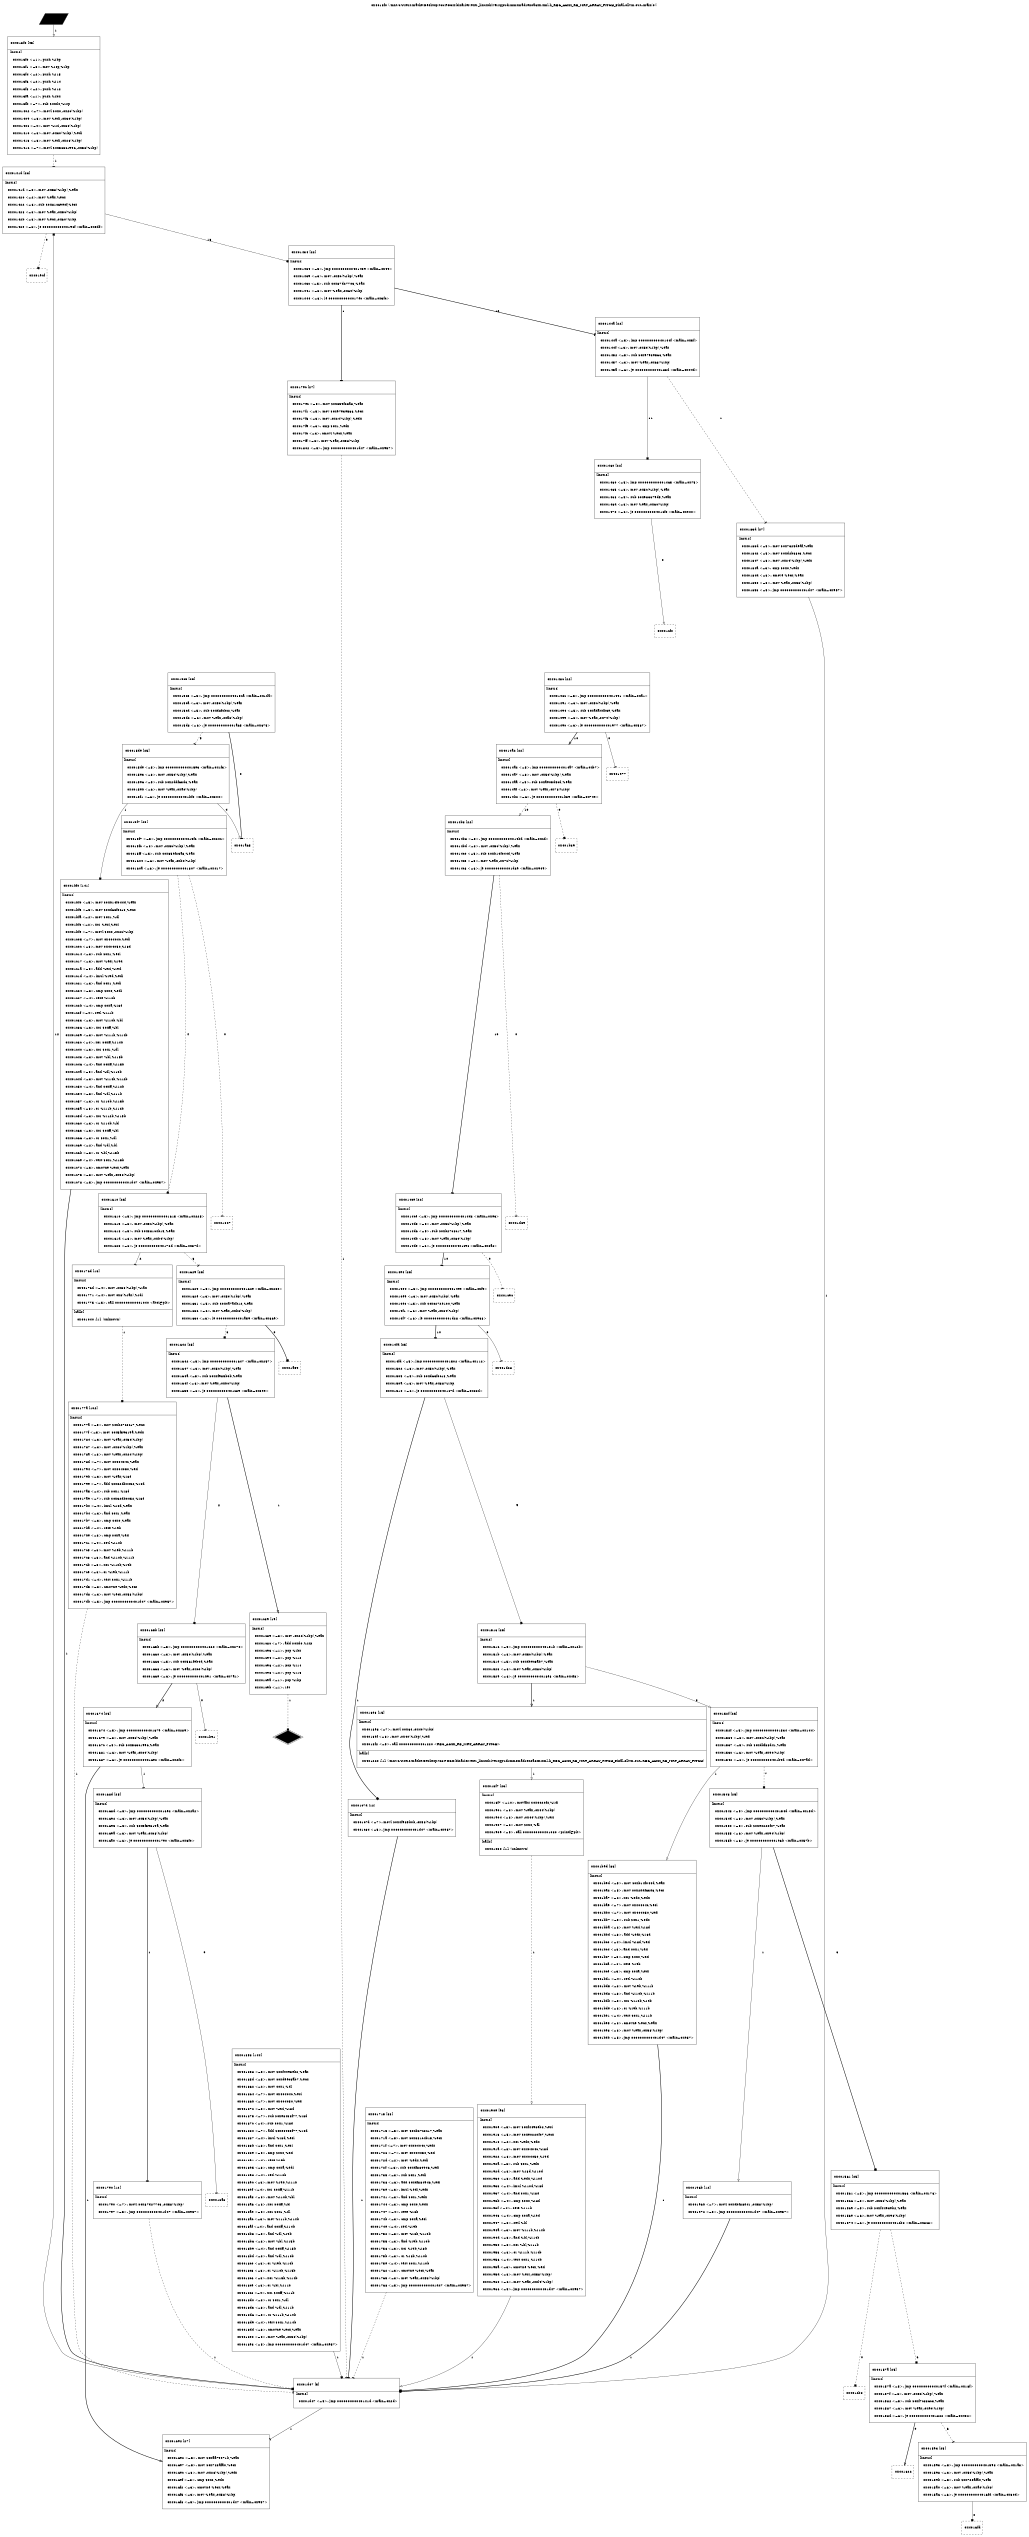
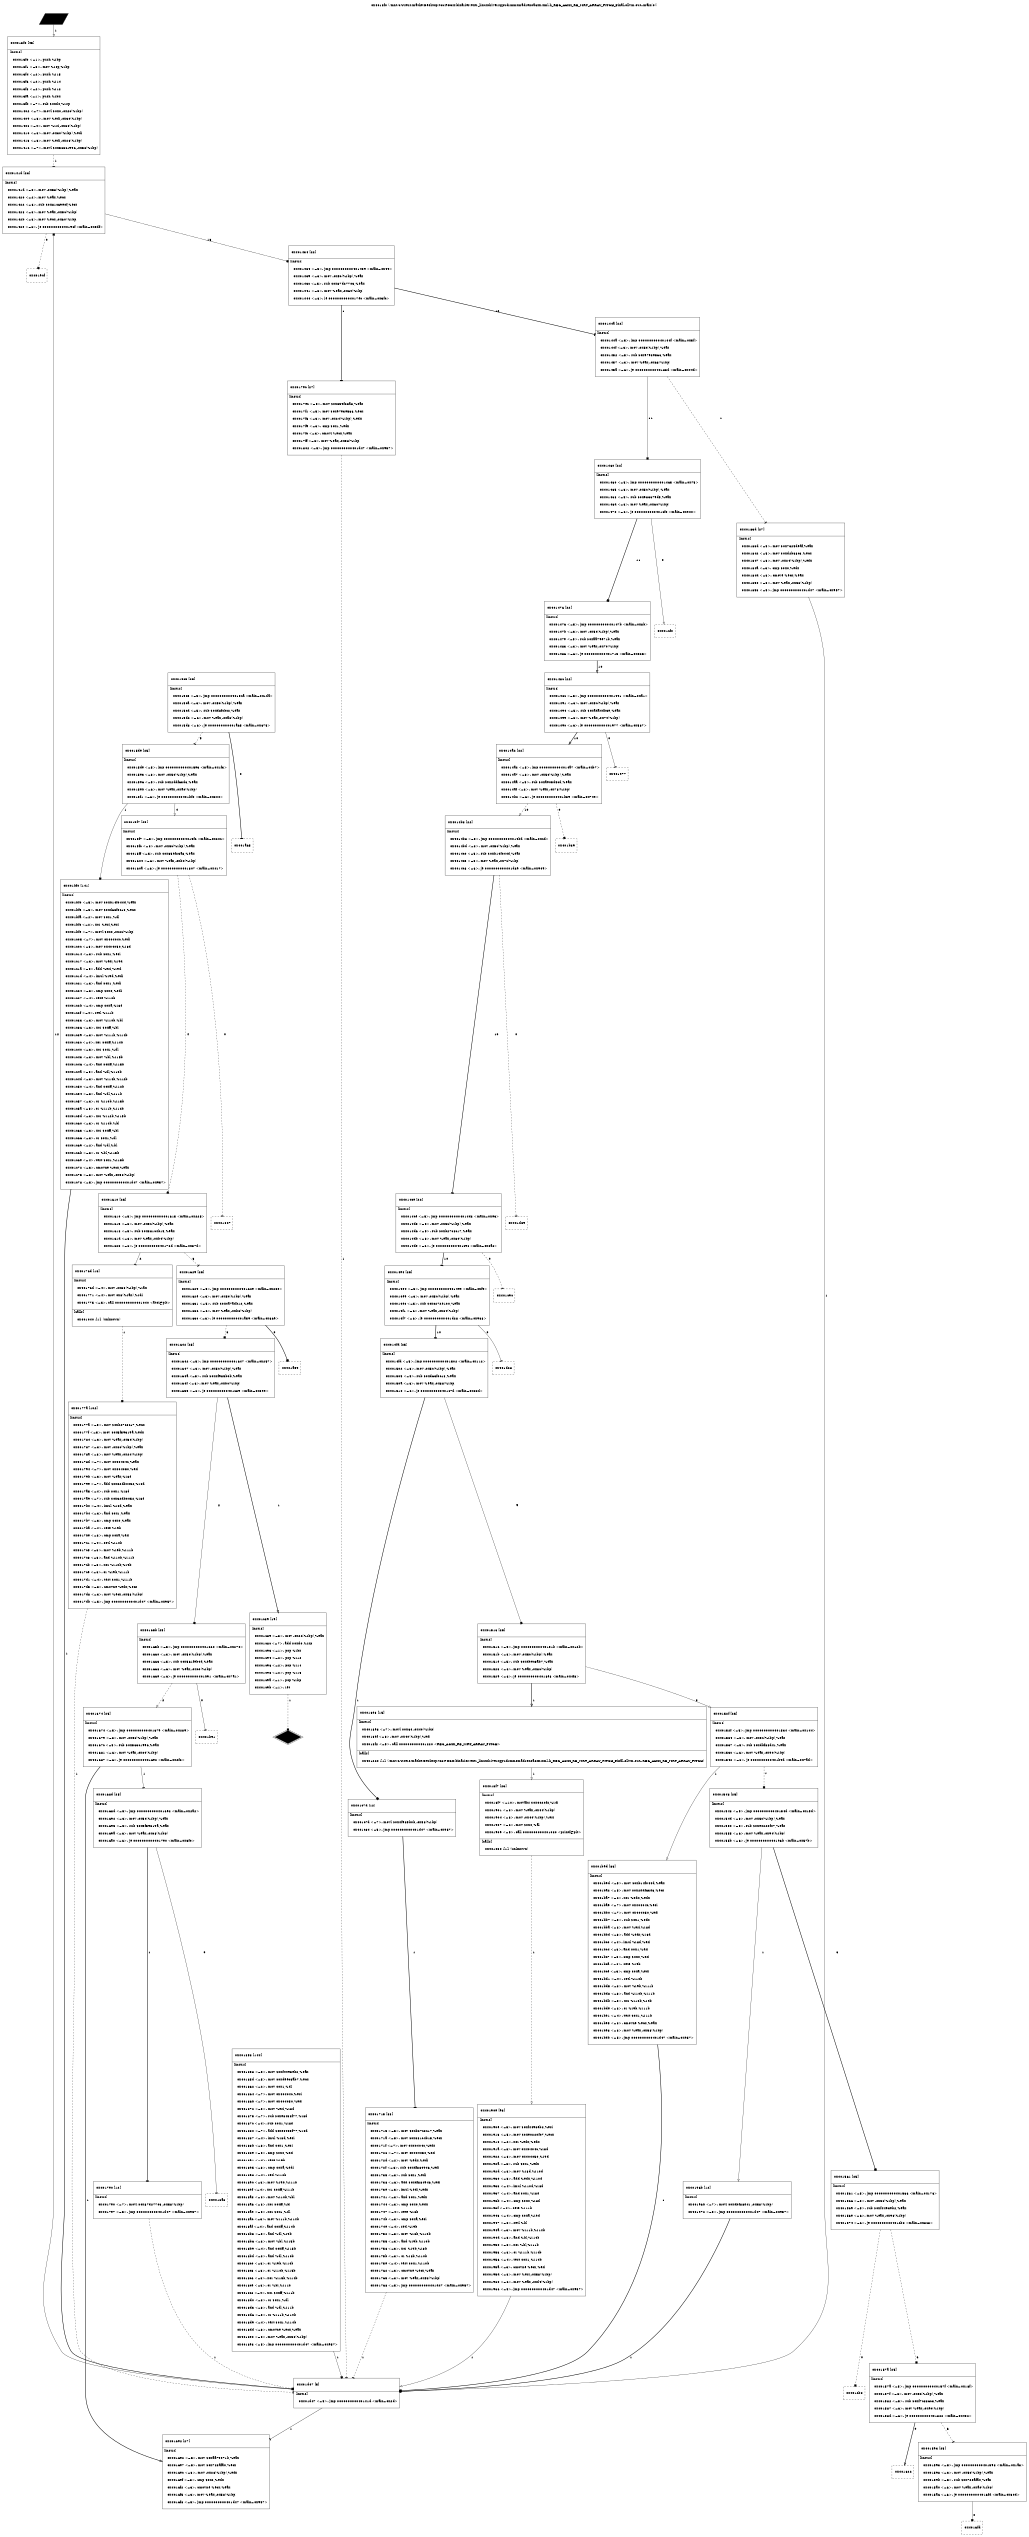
none -> (597, 631)
(231, 818) -> (175, 808)
(165, 1694) -> (165, 1694)
(355, 2105) -> (409, 1971)
